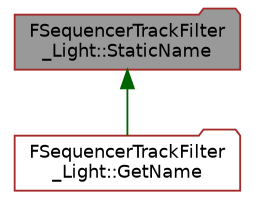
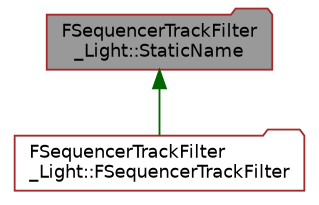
(127, 163) -> (160, 163)
